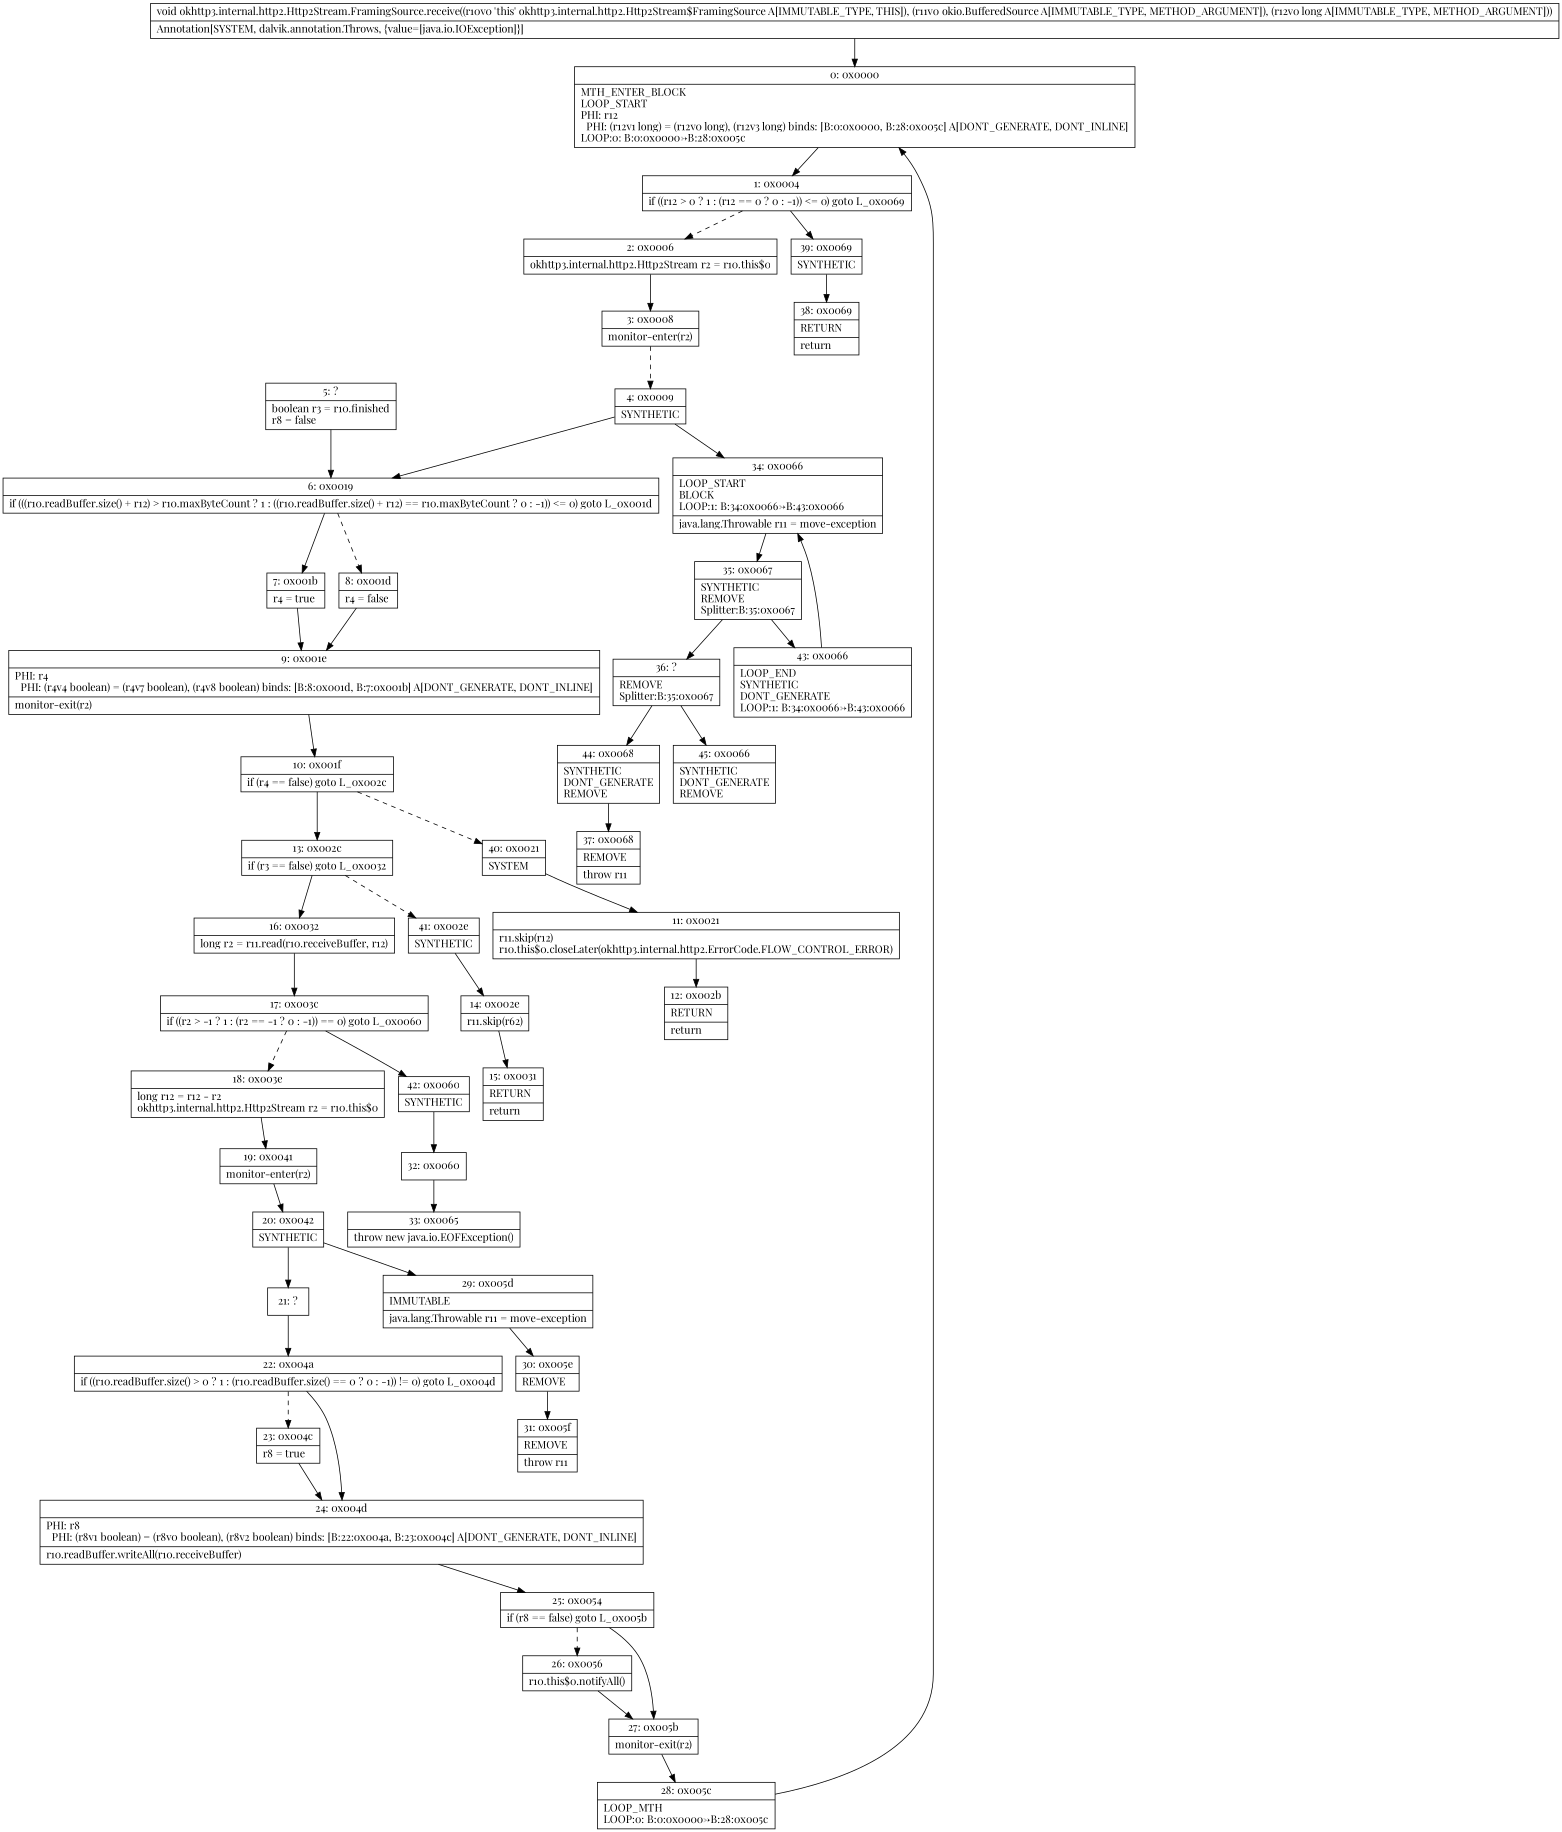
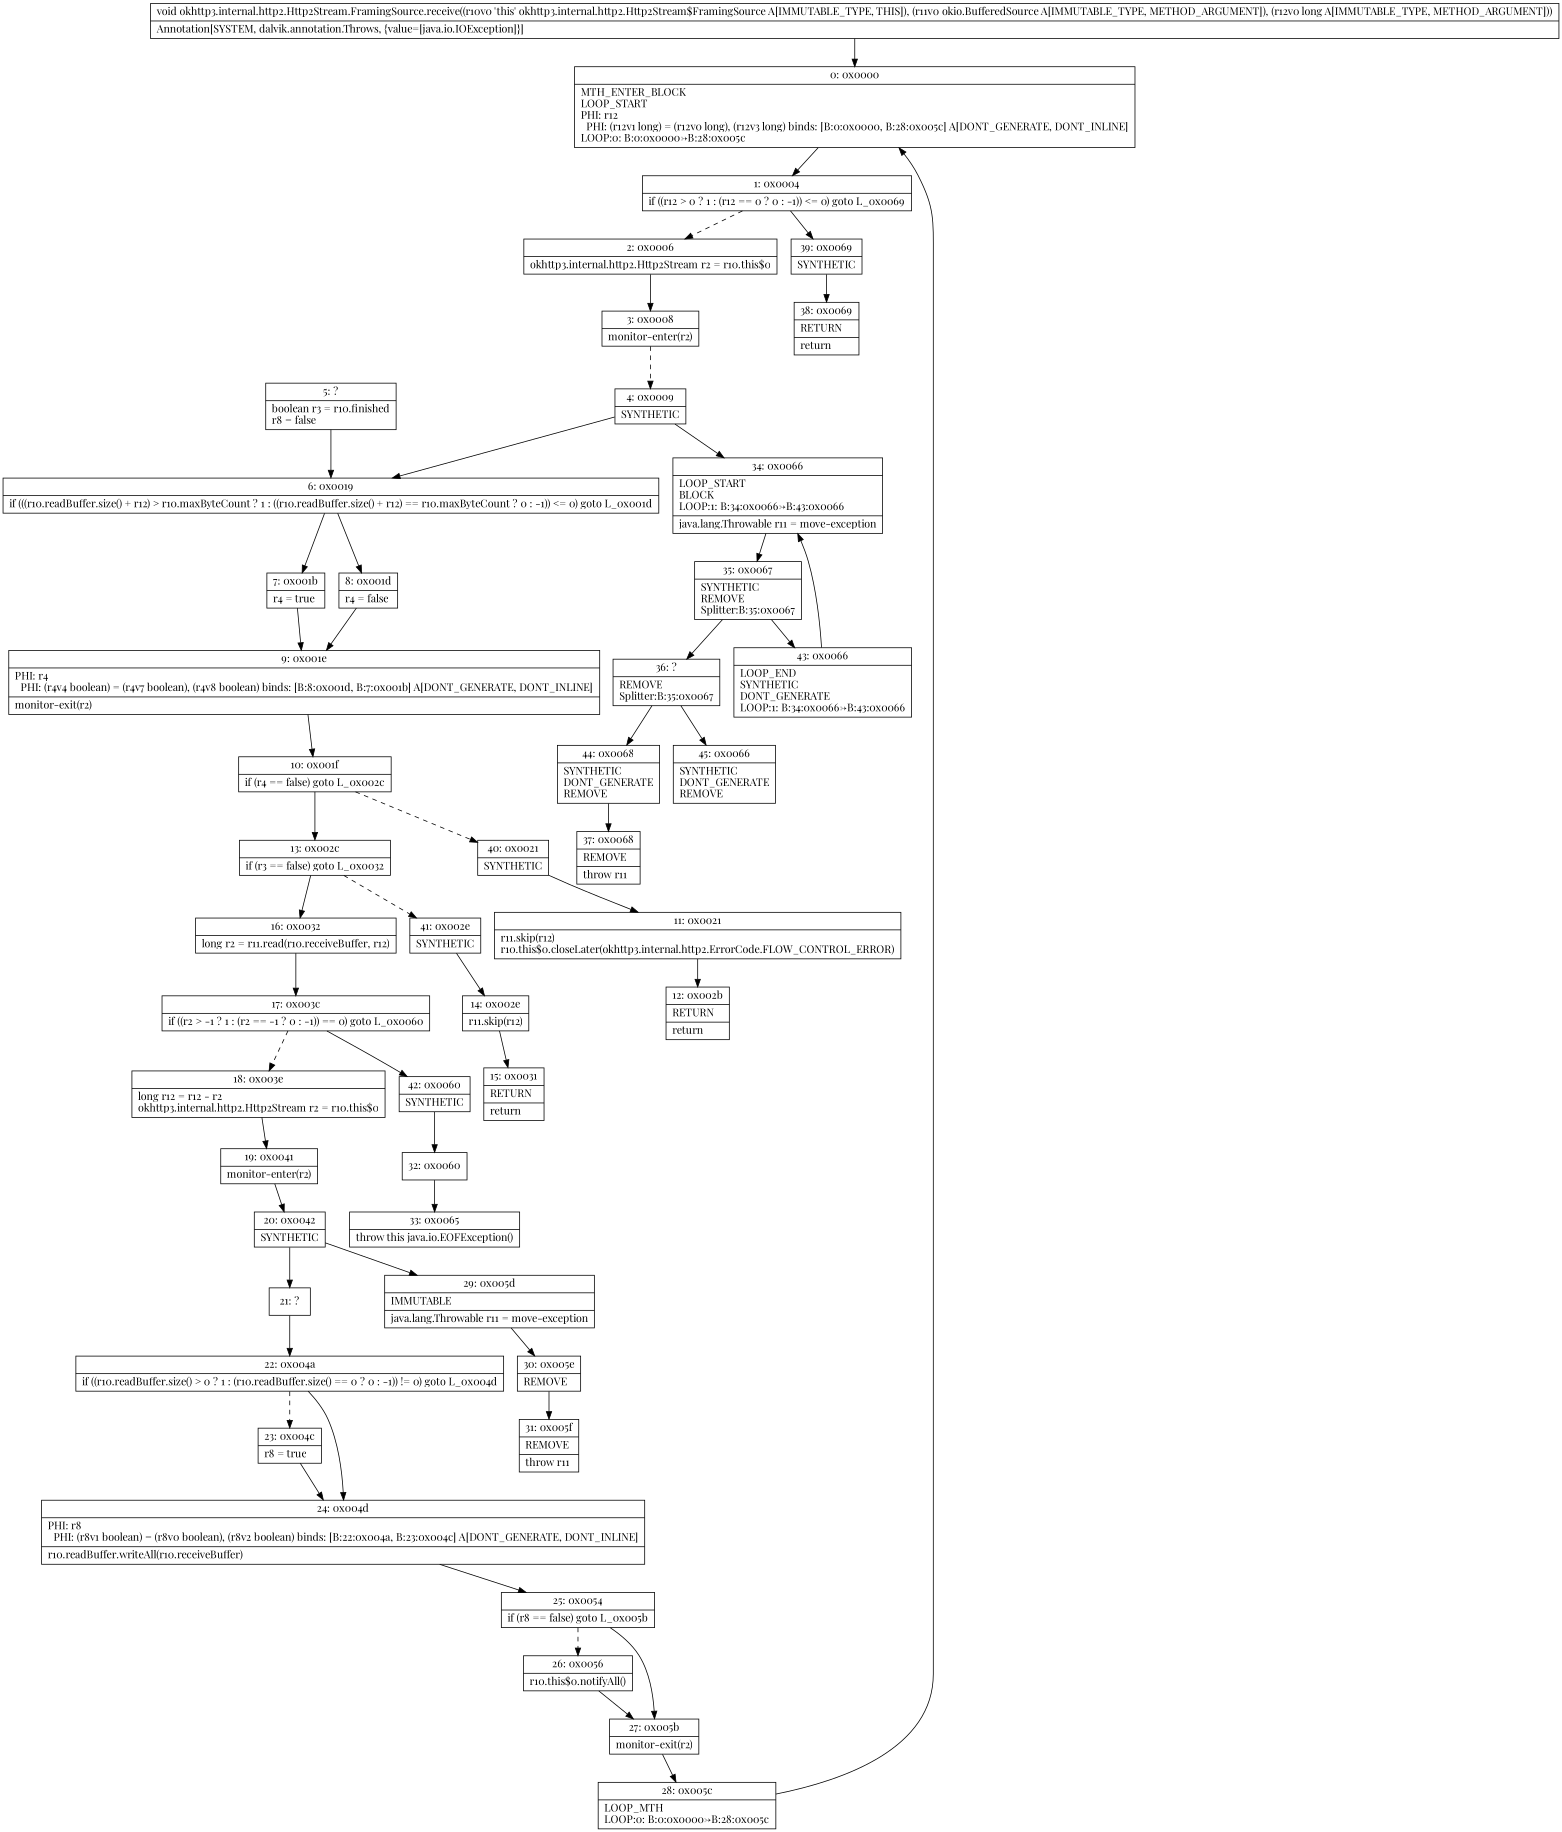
(348, 540) -> (348, 540)
(509, 866) -> (513, 866)
(495, 1022) -> (496, 1022)
(434, 1238) -> (435, 1238)
